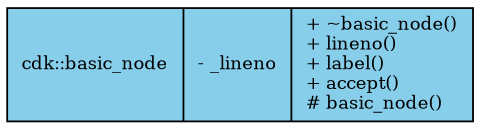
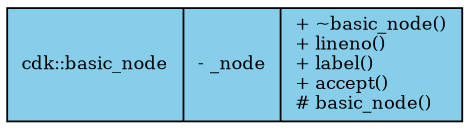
(237, 64) -> (232, 64)
